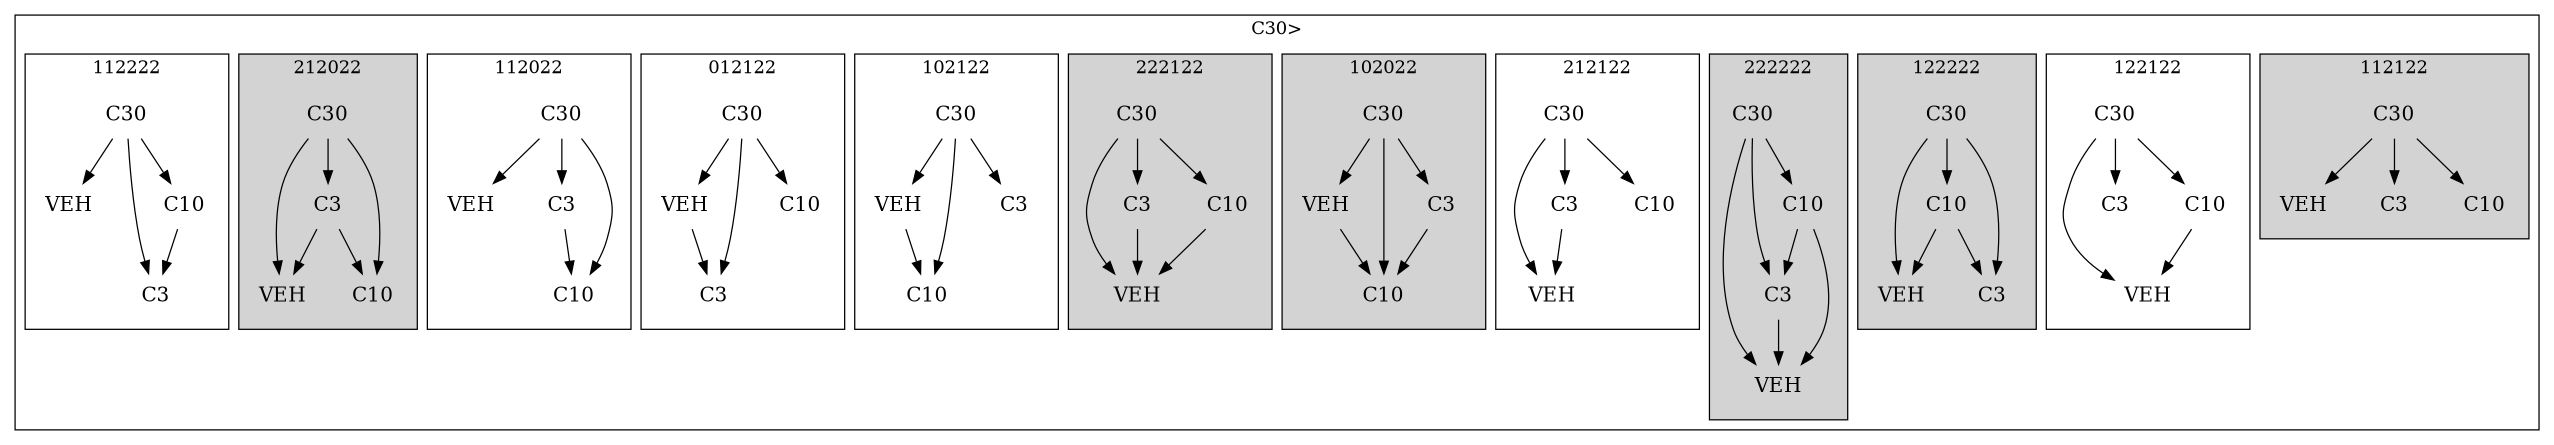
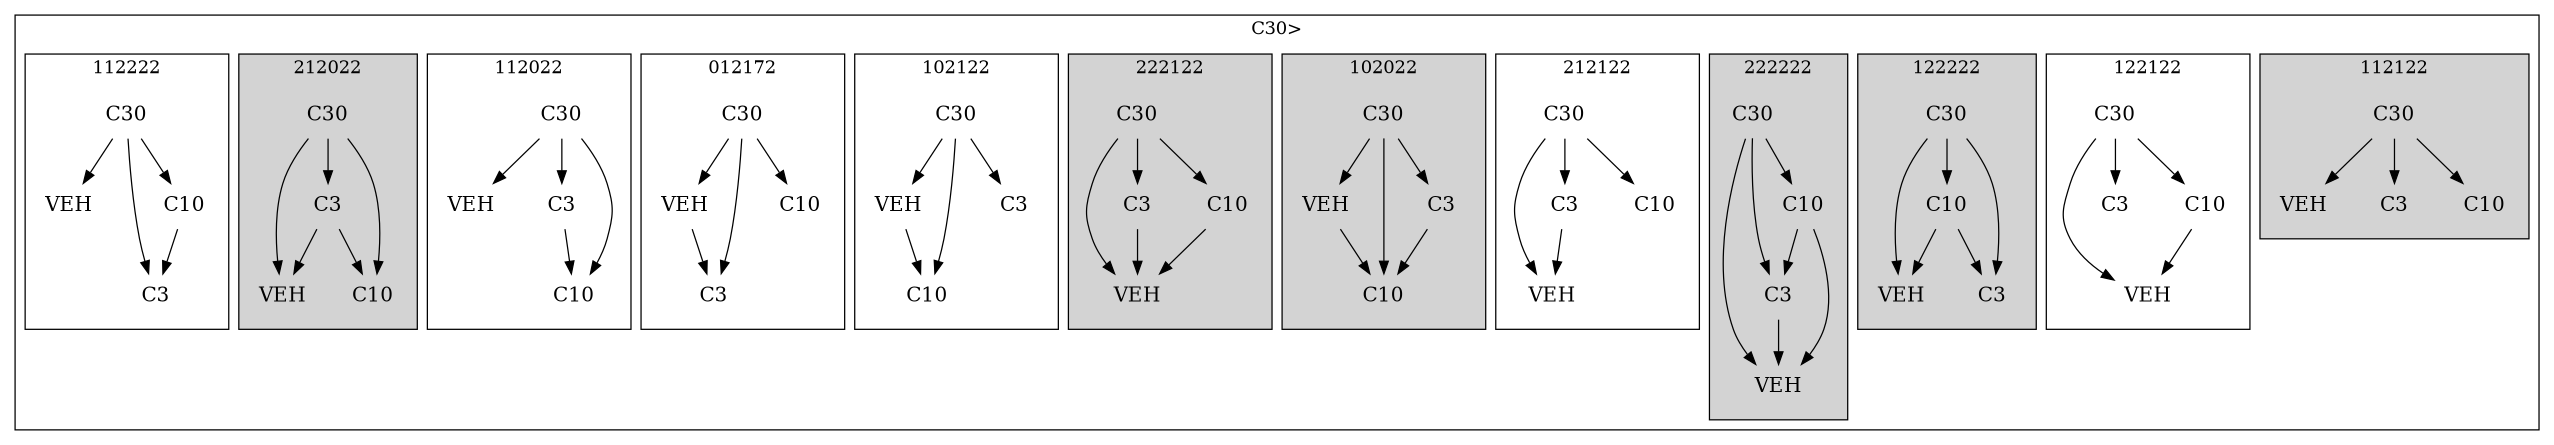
(743, 69) -> (743, 69)
